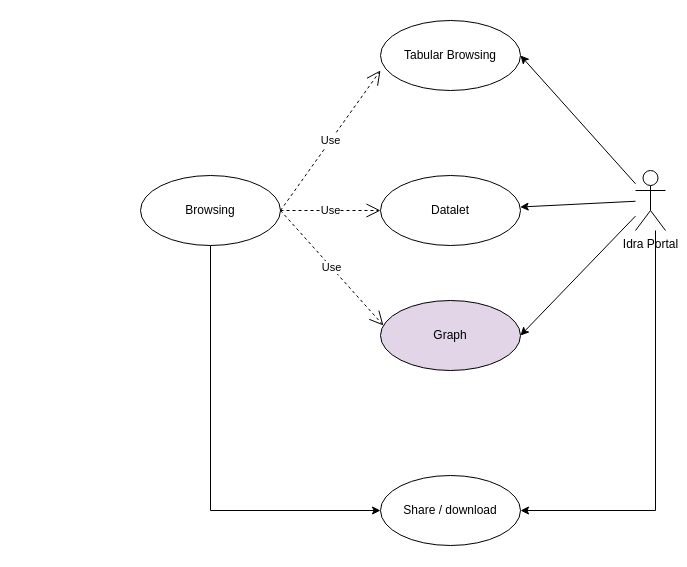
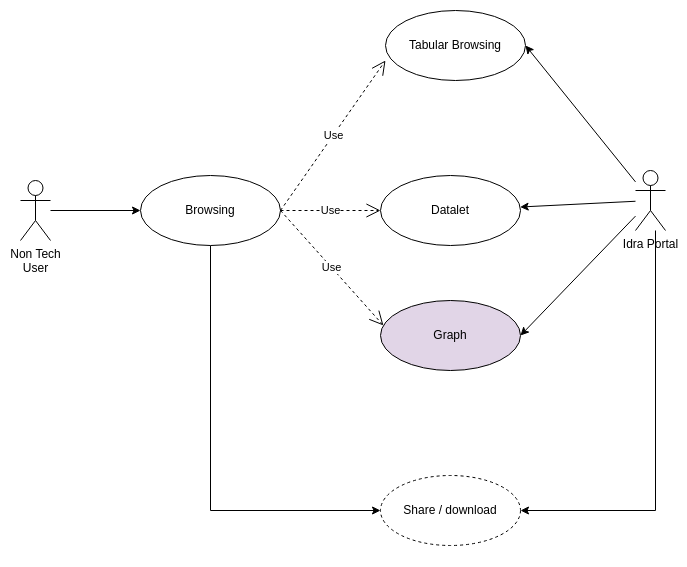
(451, 56) -> (456, 46)
none -> (36, 211)
none -> (92, 211)
(451, 511) -> (451, 511)
